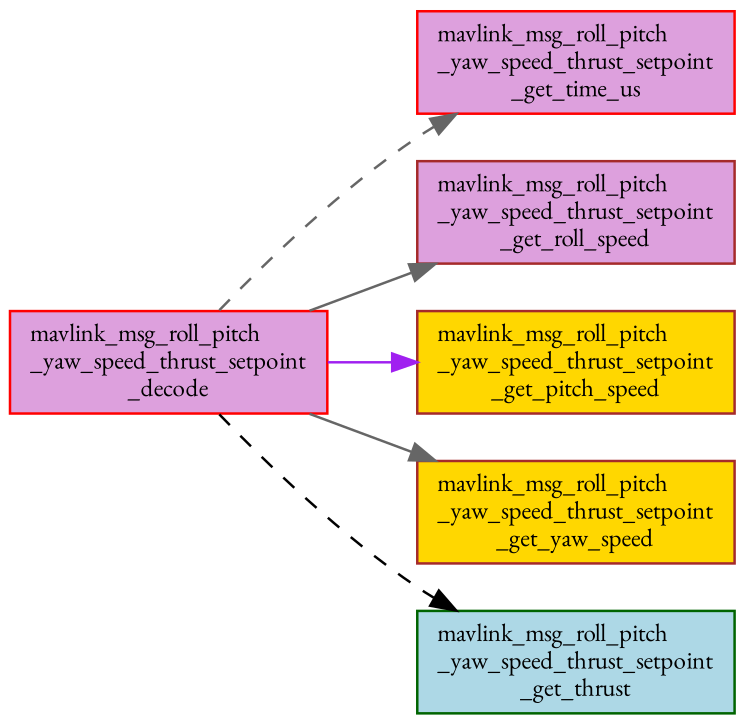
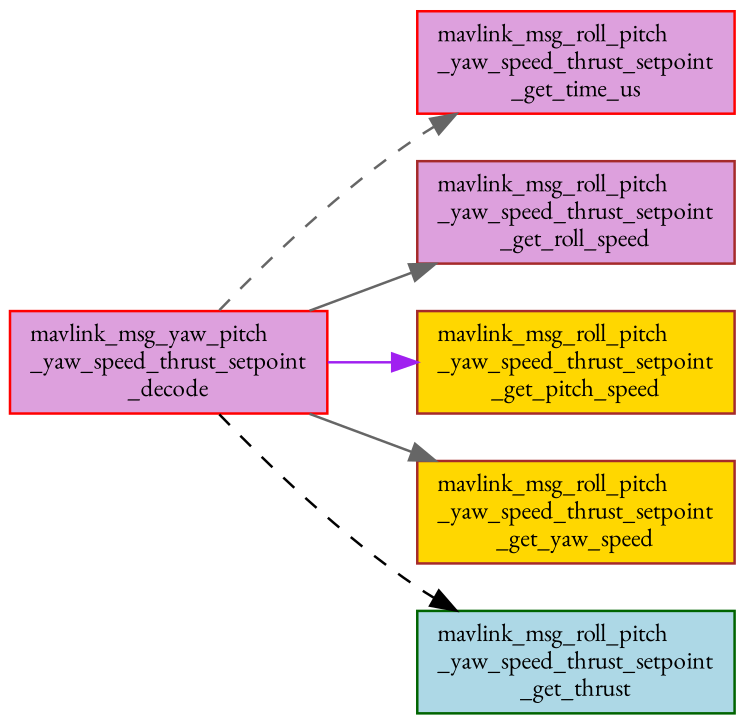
(169, 362) -> (169, 362)
